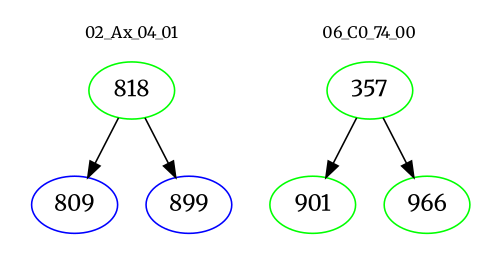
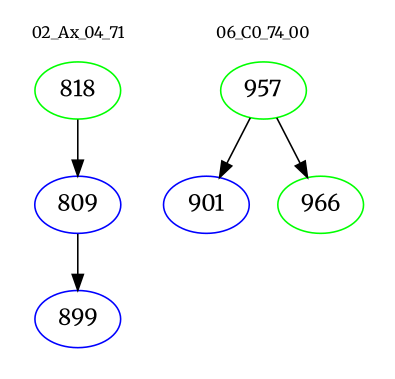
(132, 34) -> (79, 34)
(370, 90) -> (264, 90)
(157, 141) -> (78, 254)
(313, 205) -> (206, 205)
